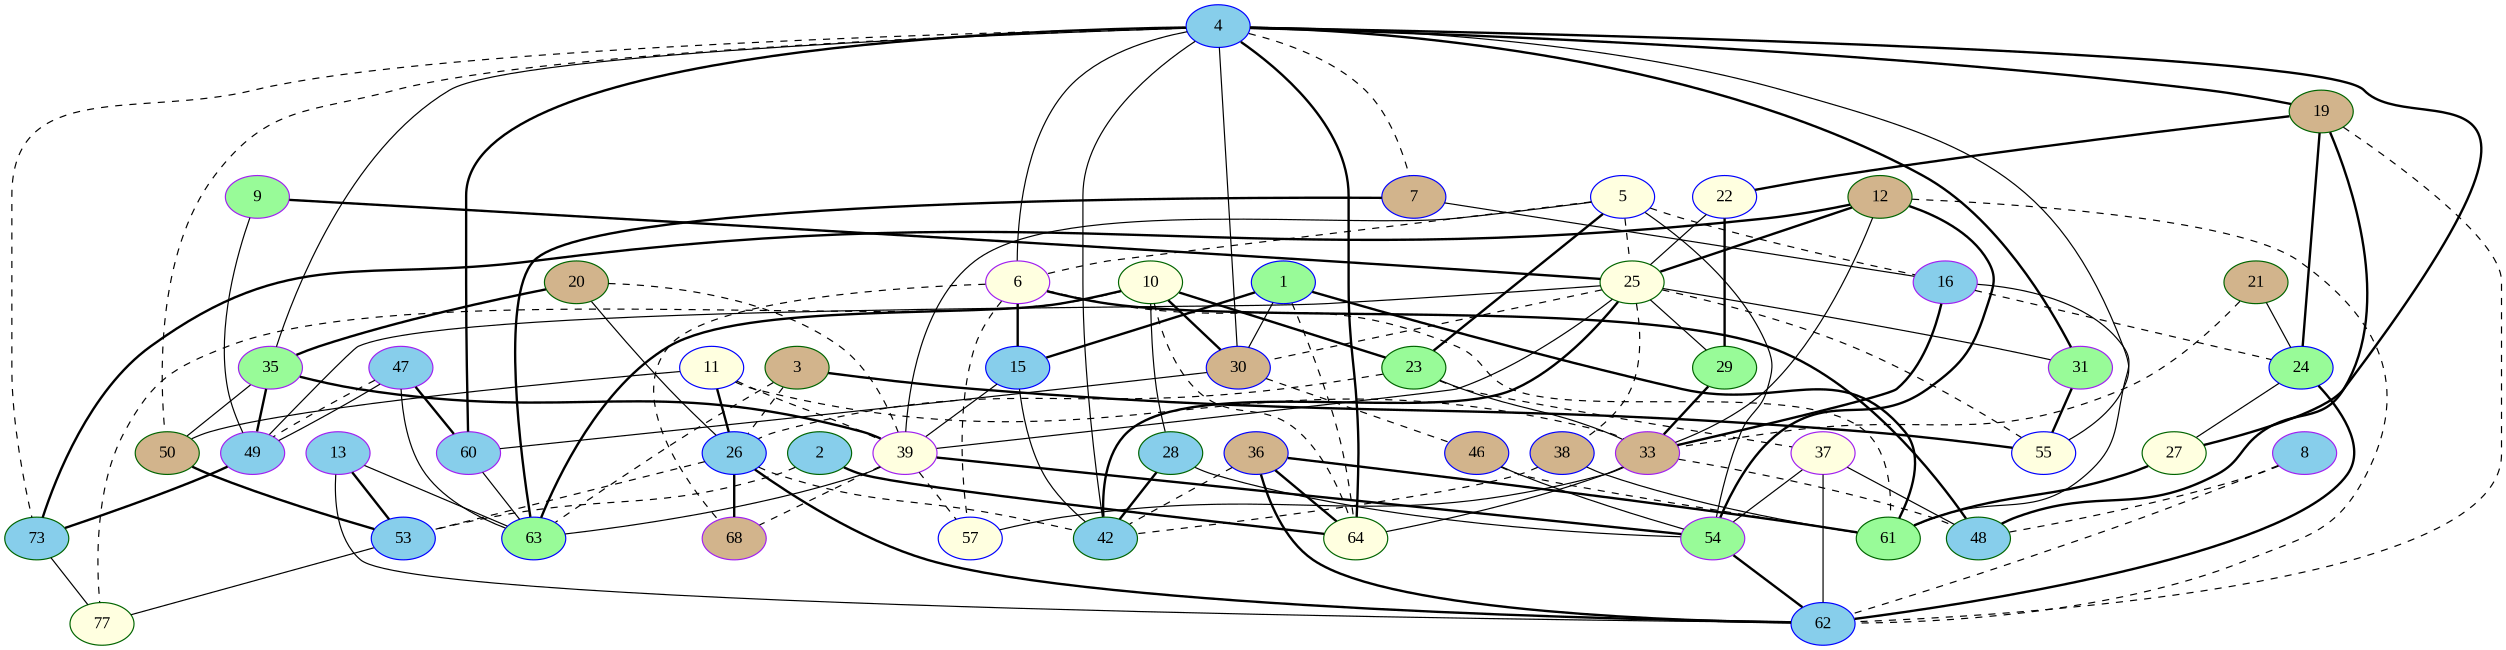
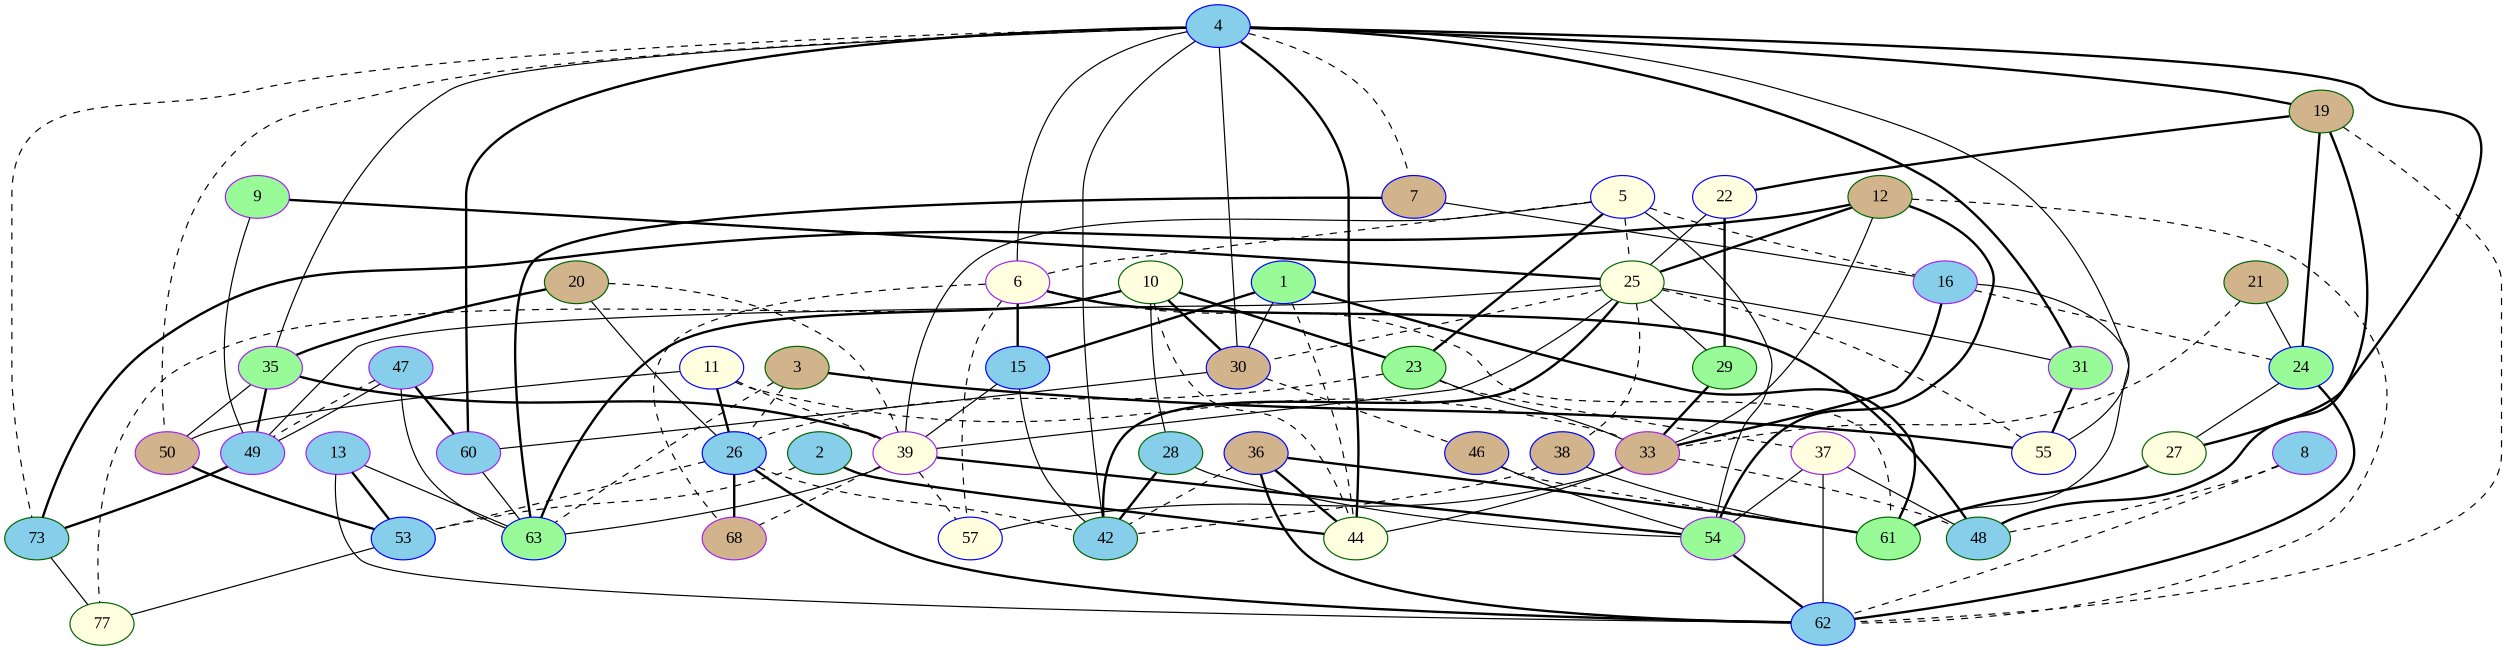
(167, 453) -> (167, 453)
(1356, 538) -> (1356, 538)
